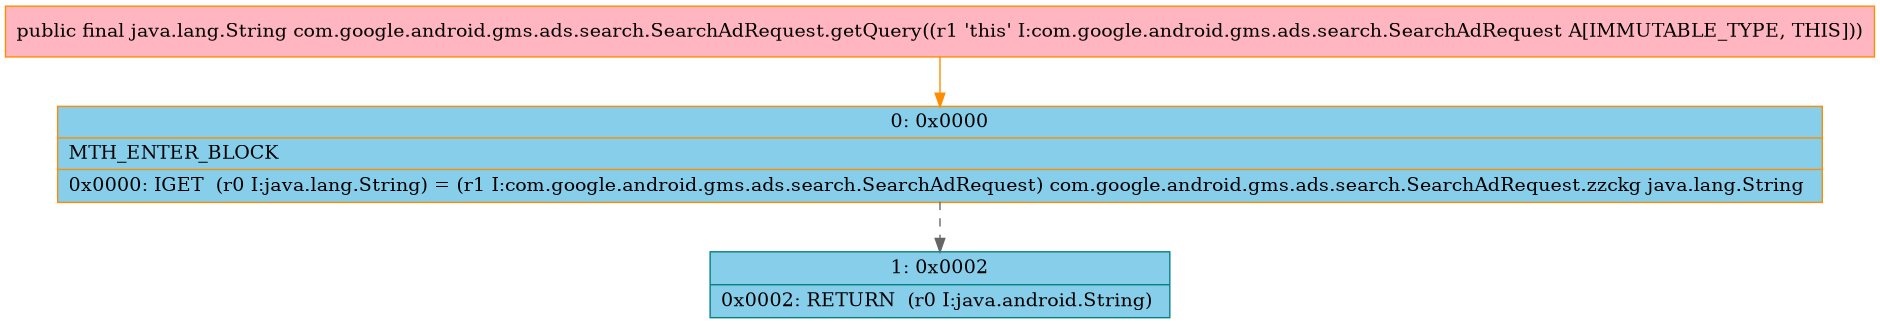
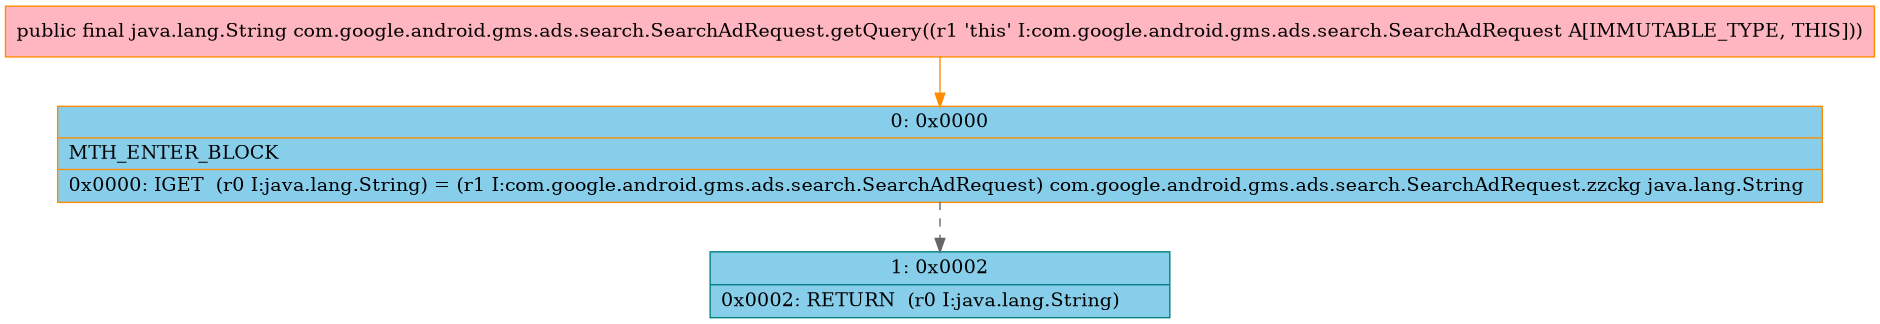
(940, 301) -> (924, 301)
